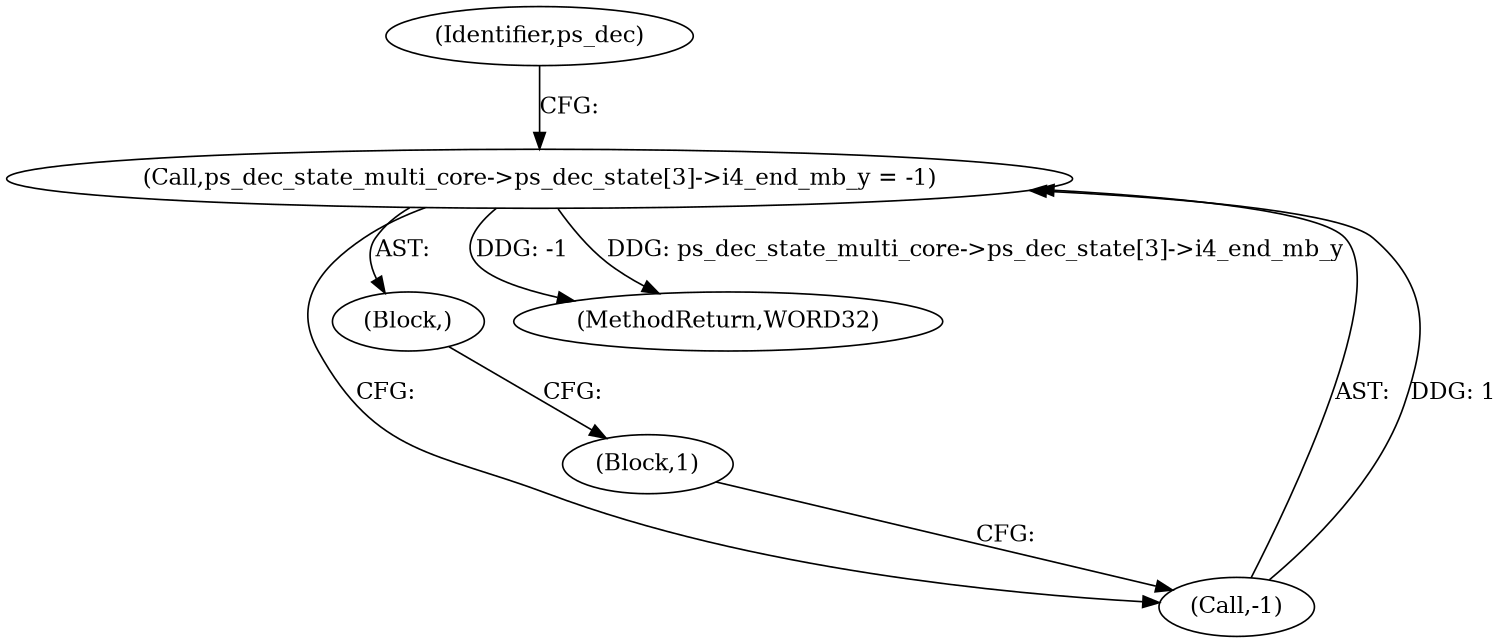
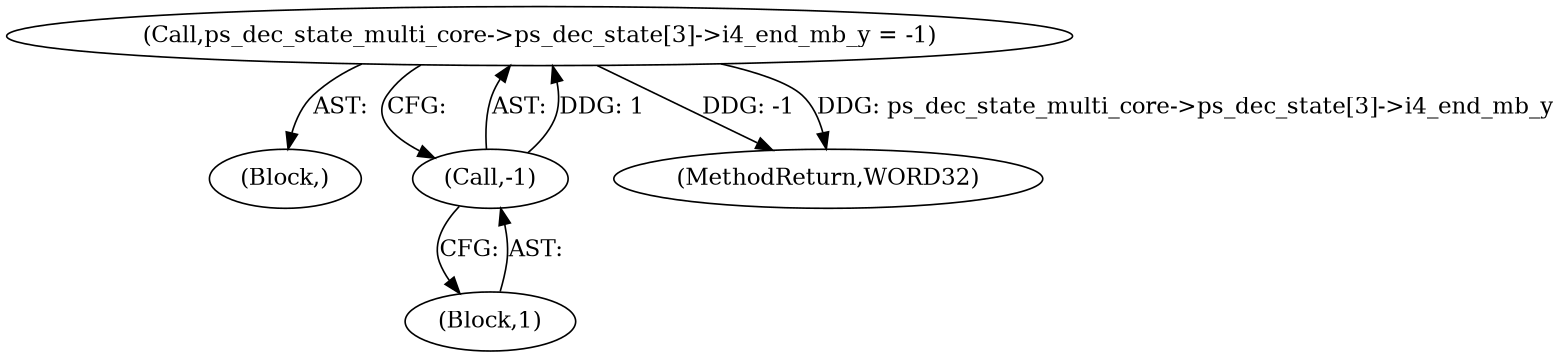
(540, 36) -> none
(521, 388) -> (438, 242)
(1010, 536) -> (540, 250)
